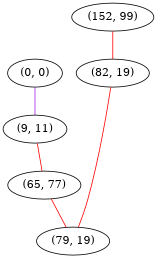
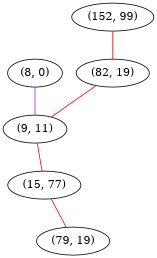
(35, 73) -> (35, 73)
(98, 158) -> (74, 101)
(44, 185) -> (44, 185)
